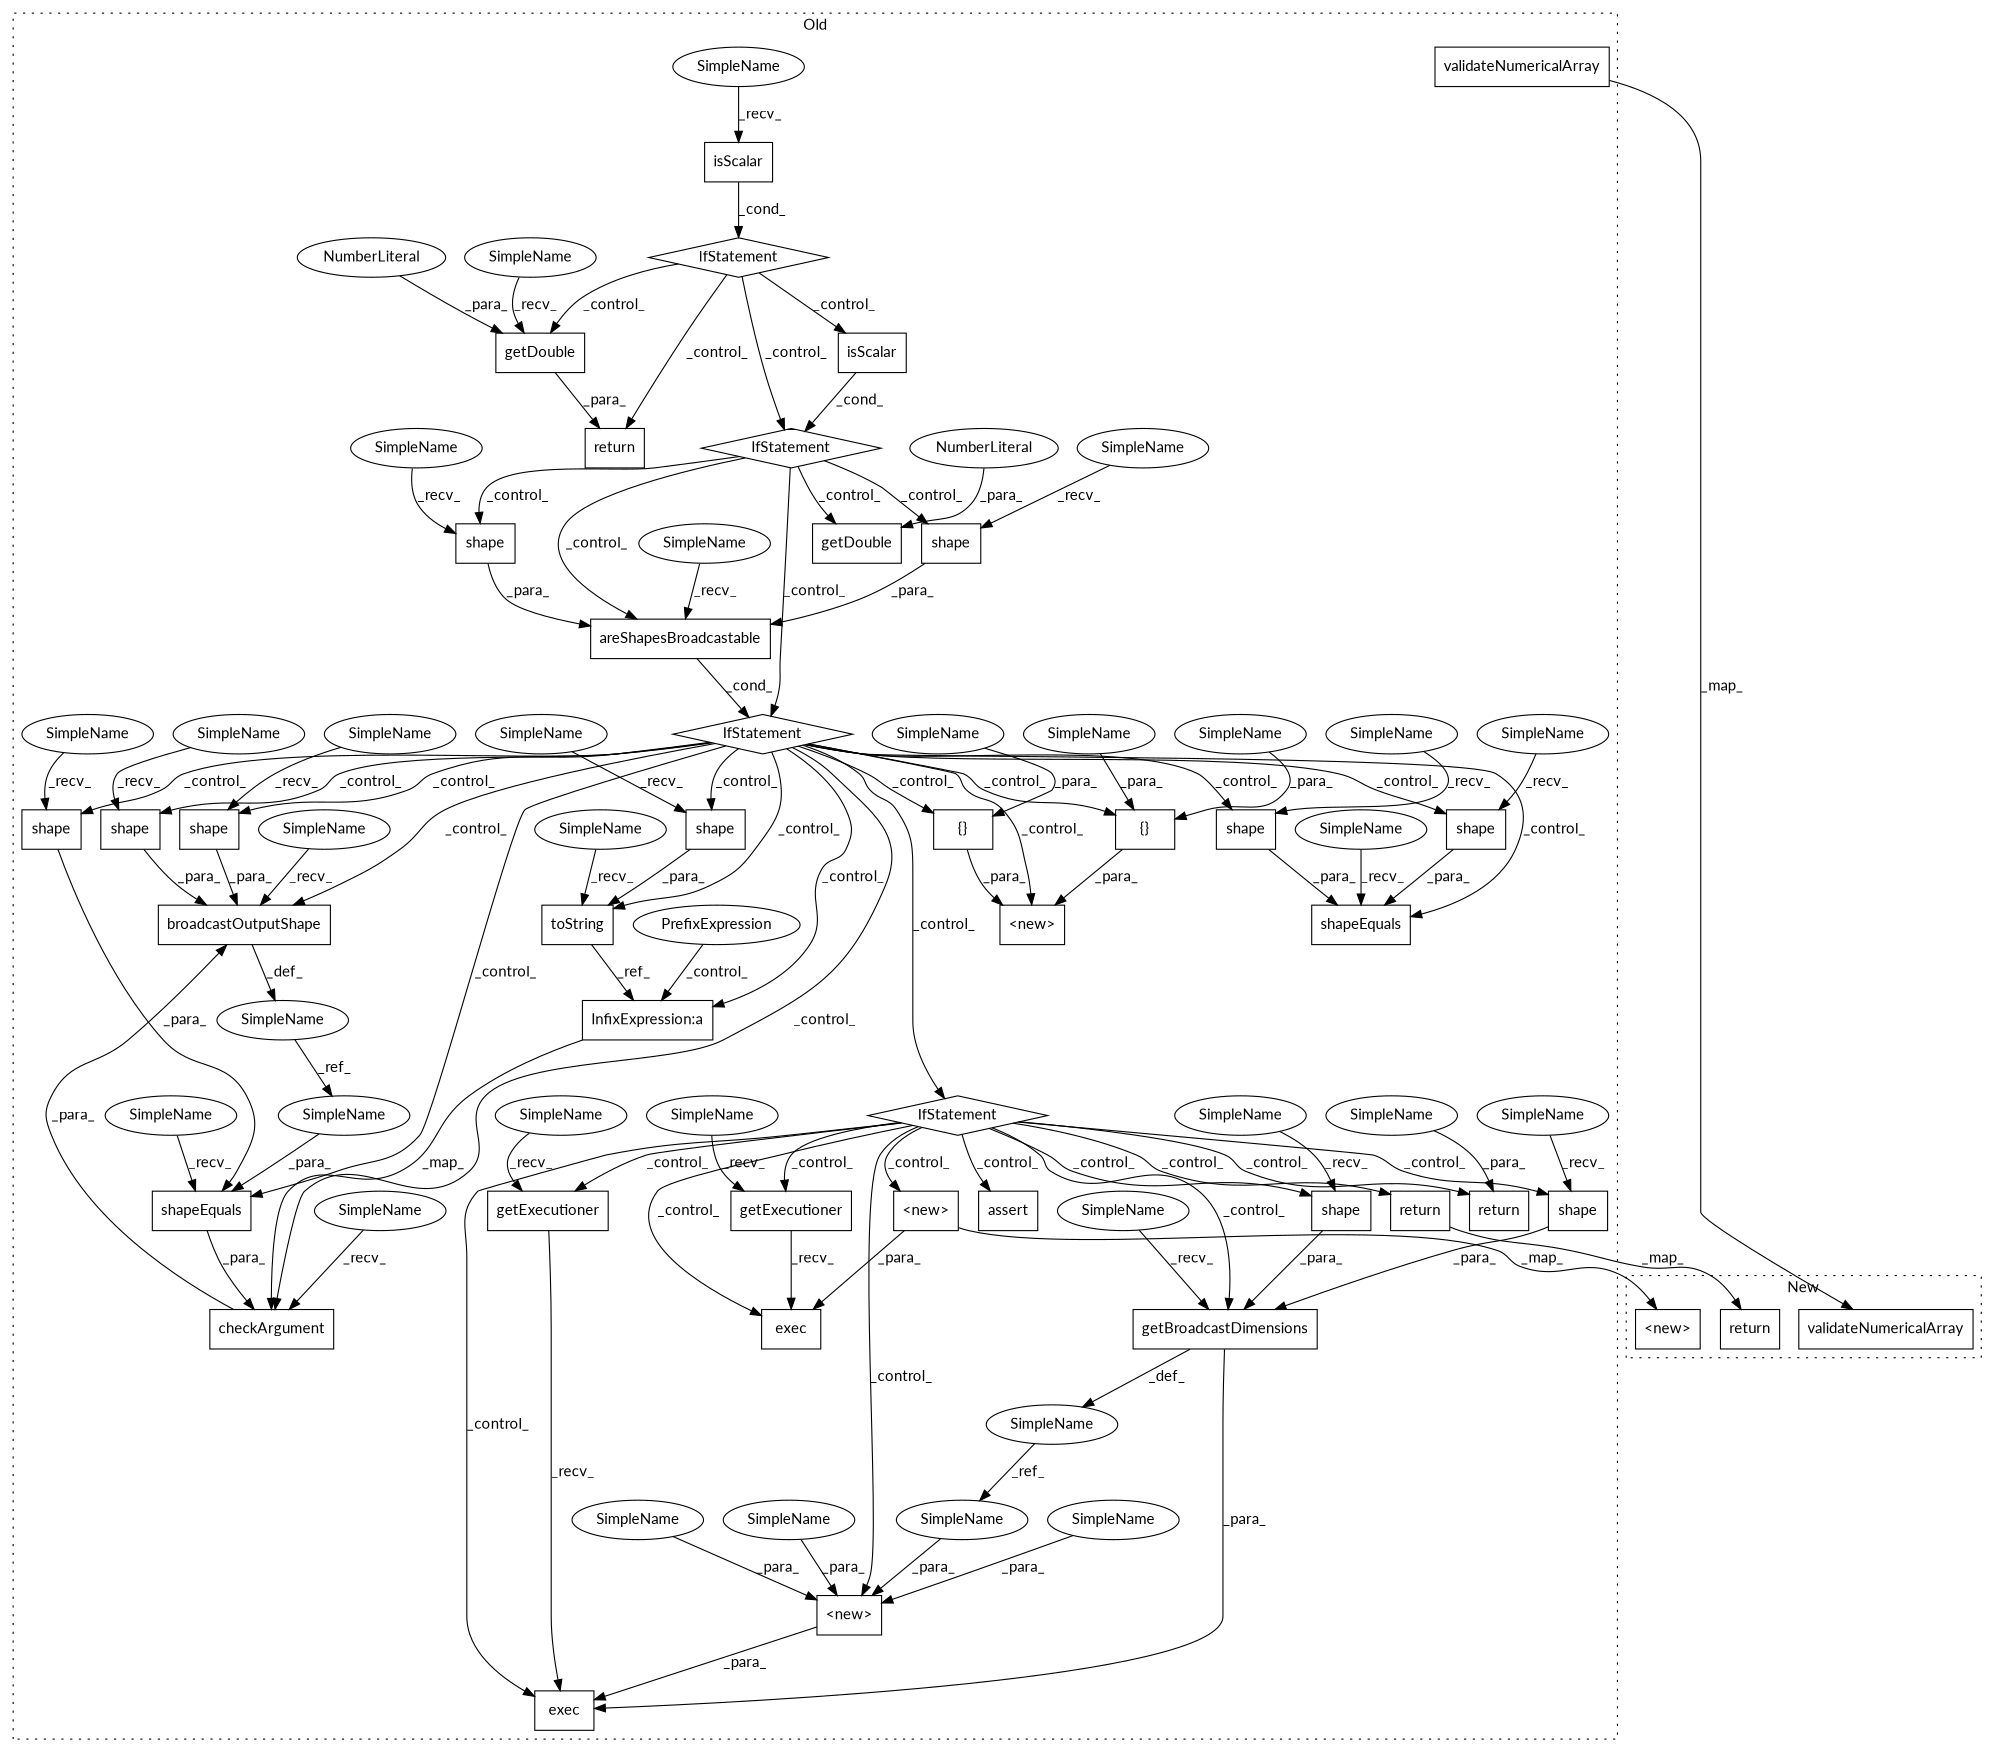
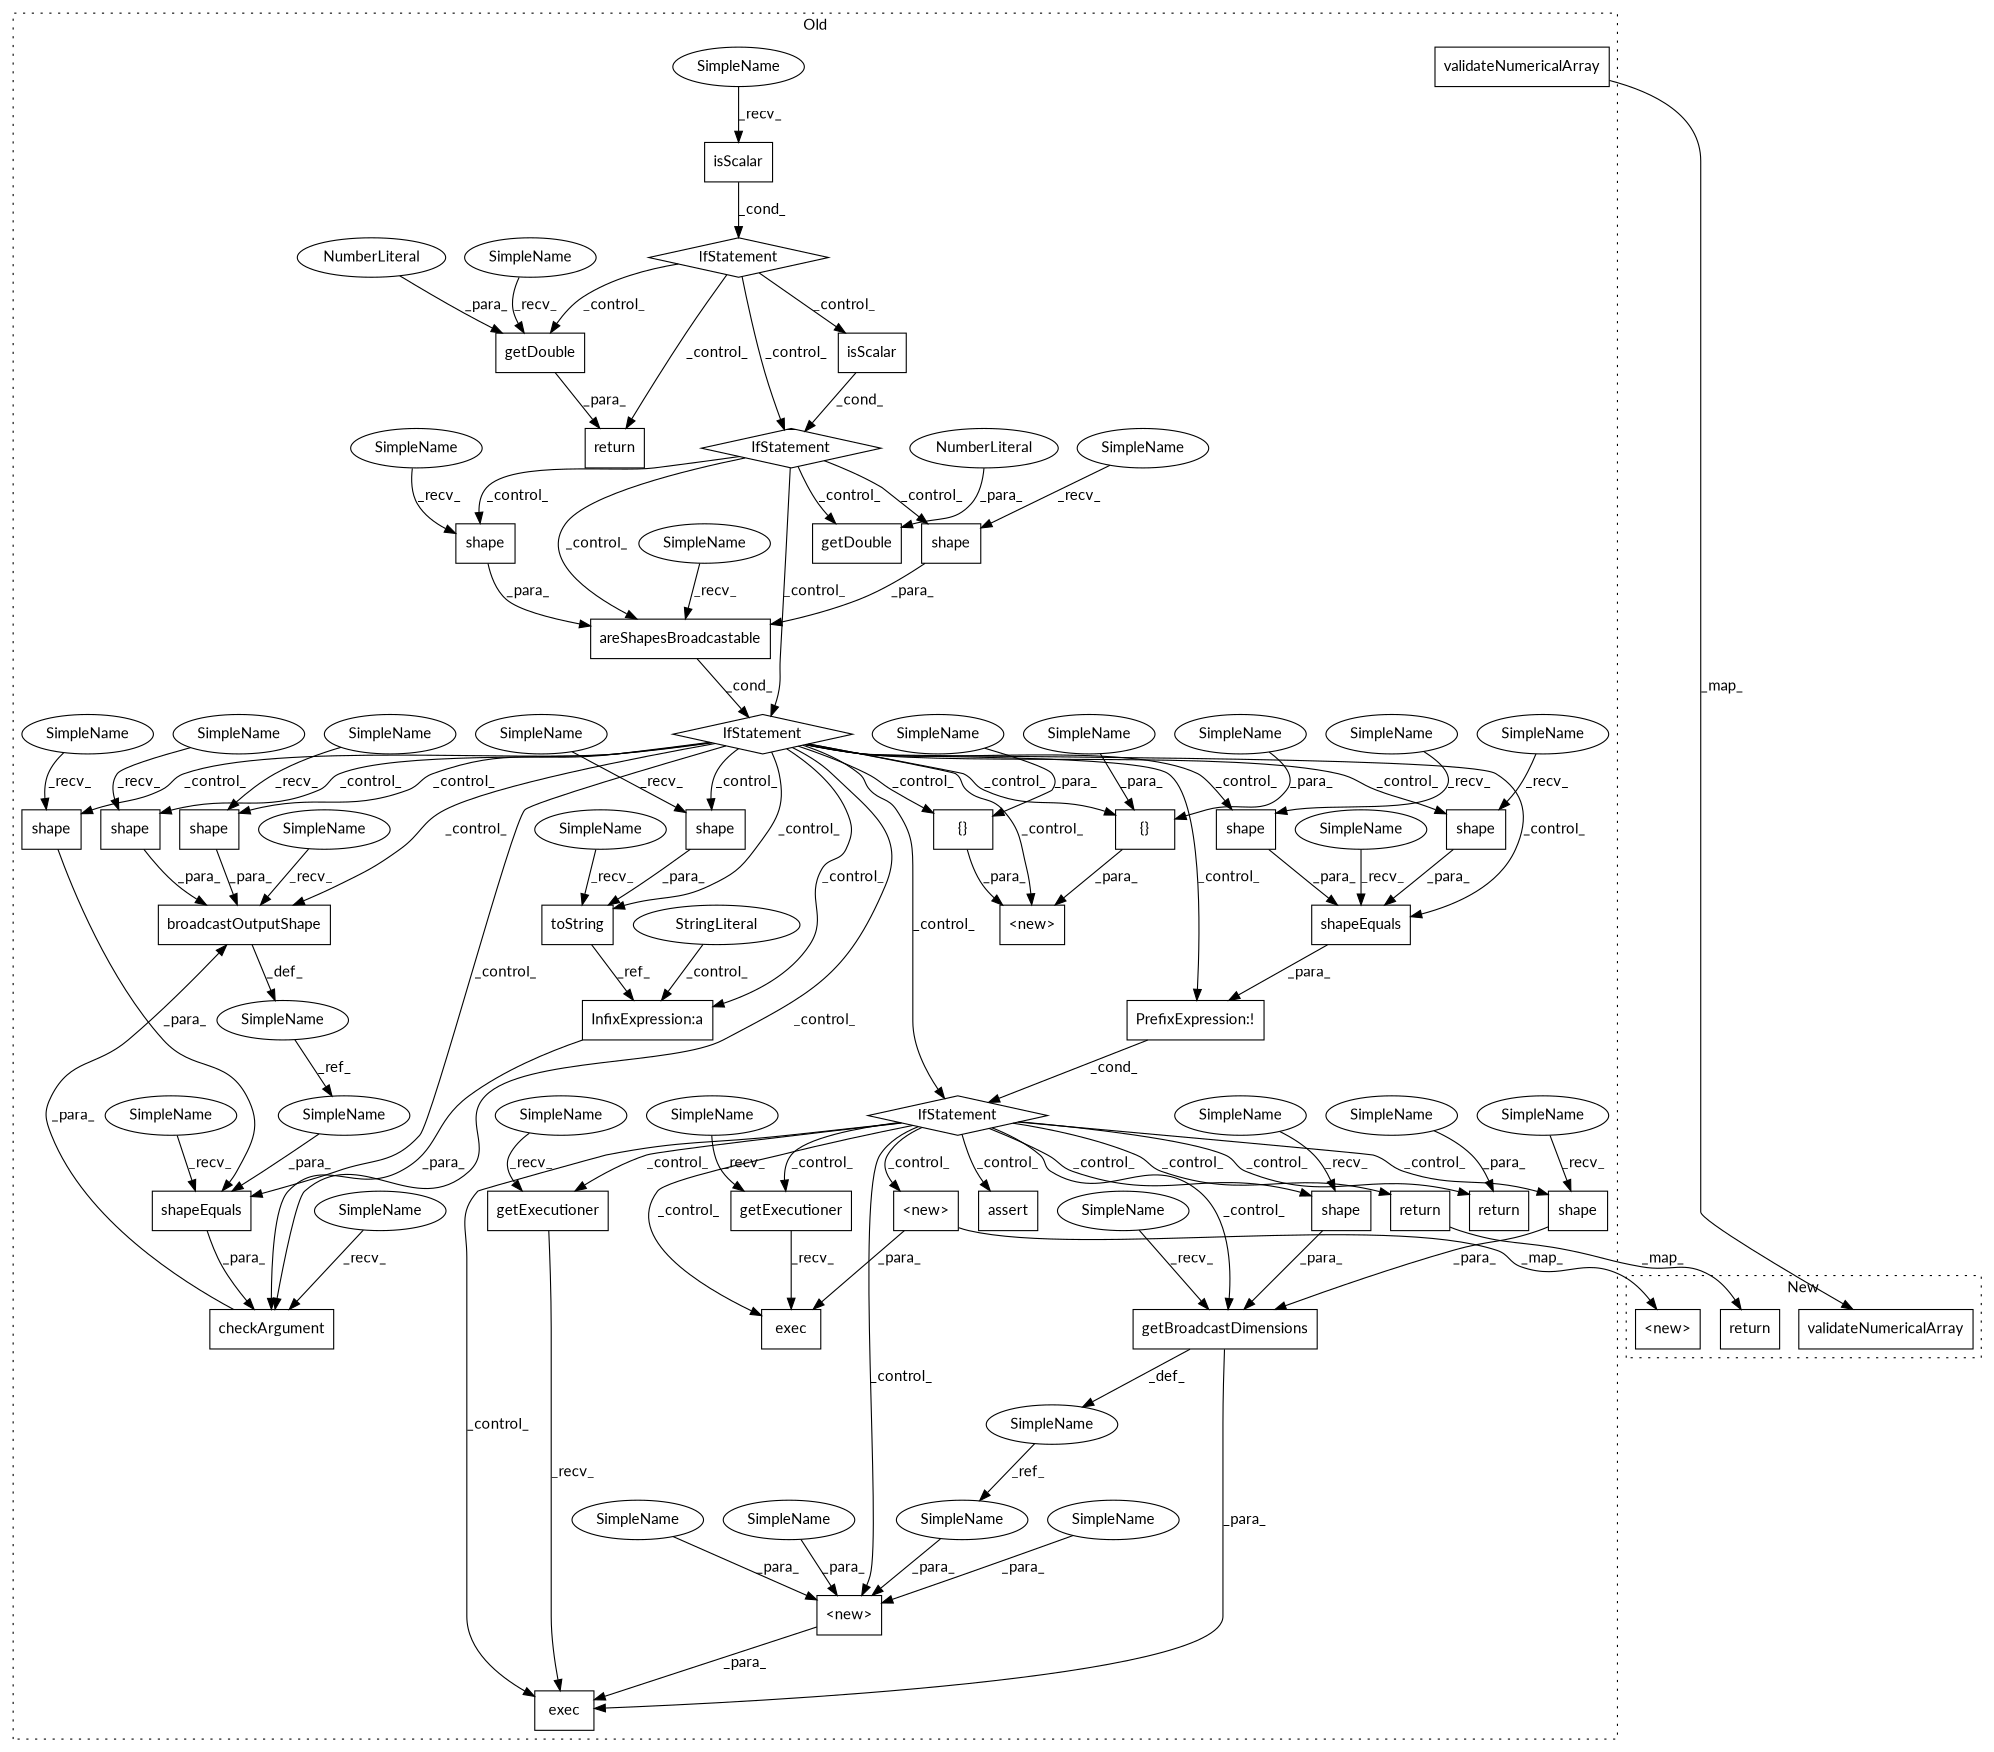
(717, 925) -> (717, 925)
none -> (1196, 1020)
(444, 1163) -> (444, 1163)
